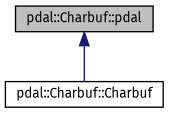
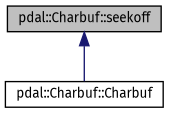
(84, 19) -> (84, 19)
